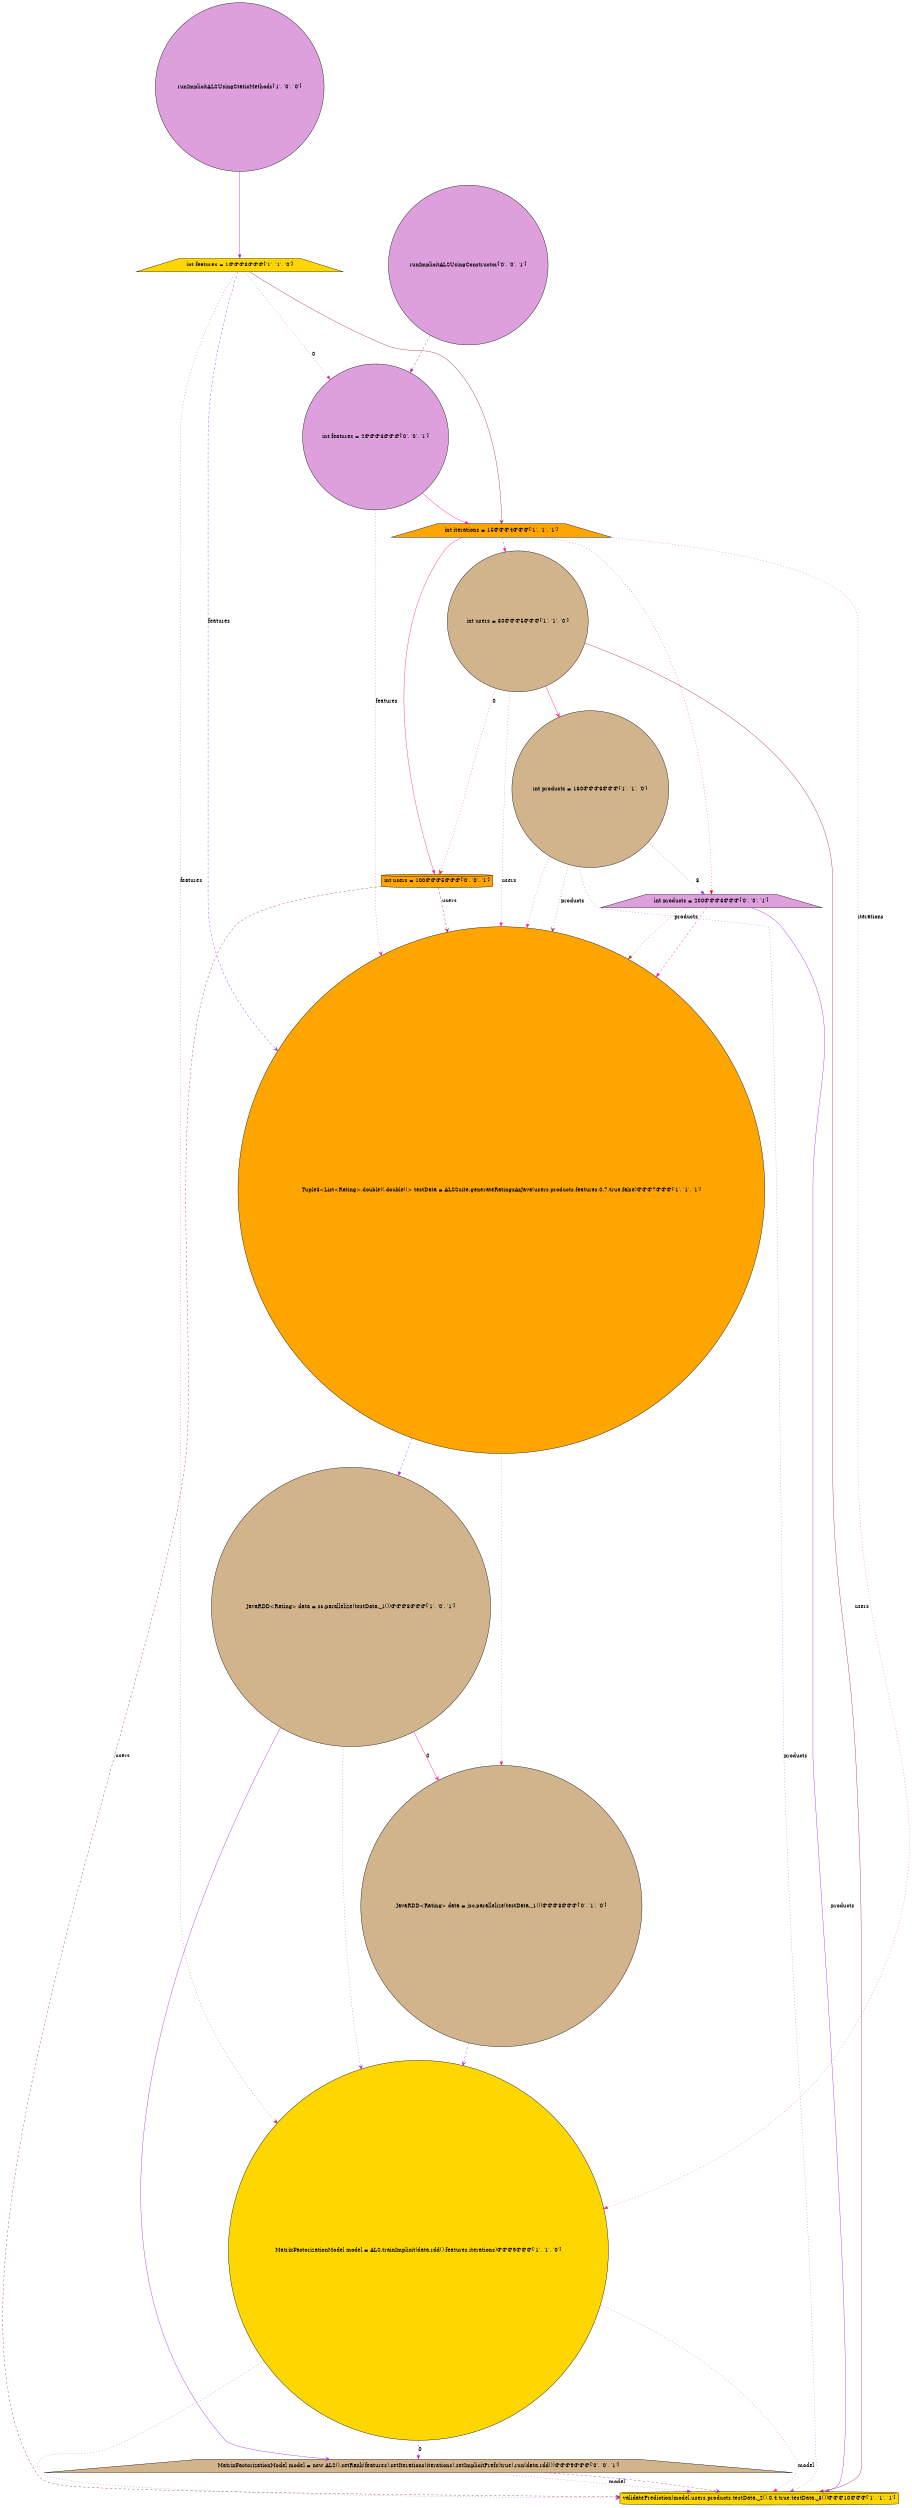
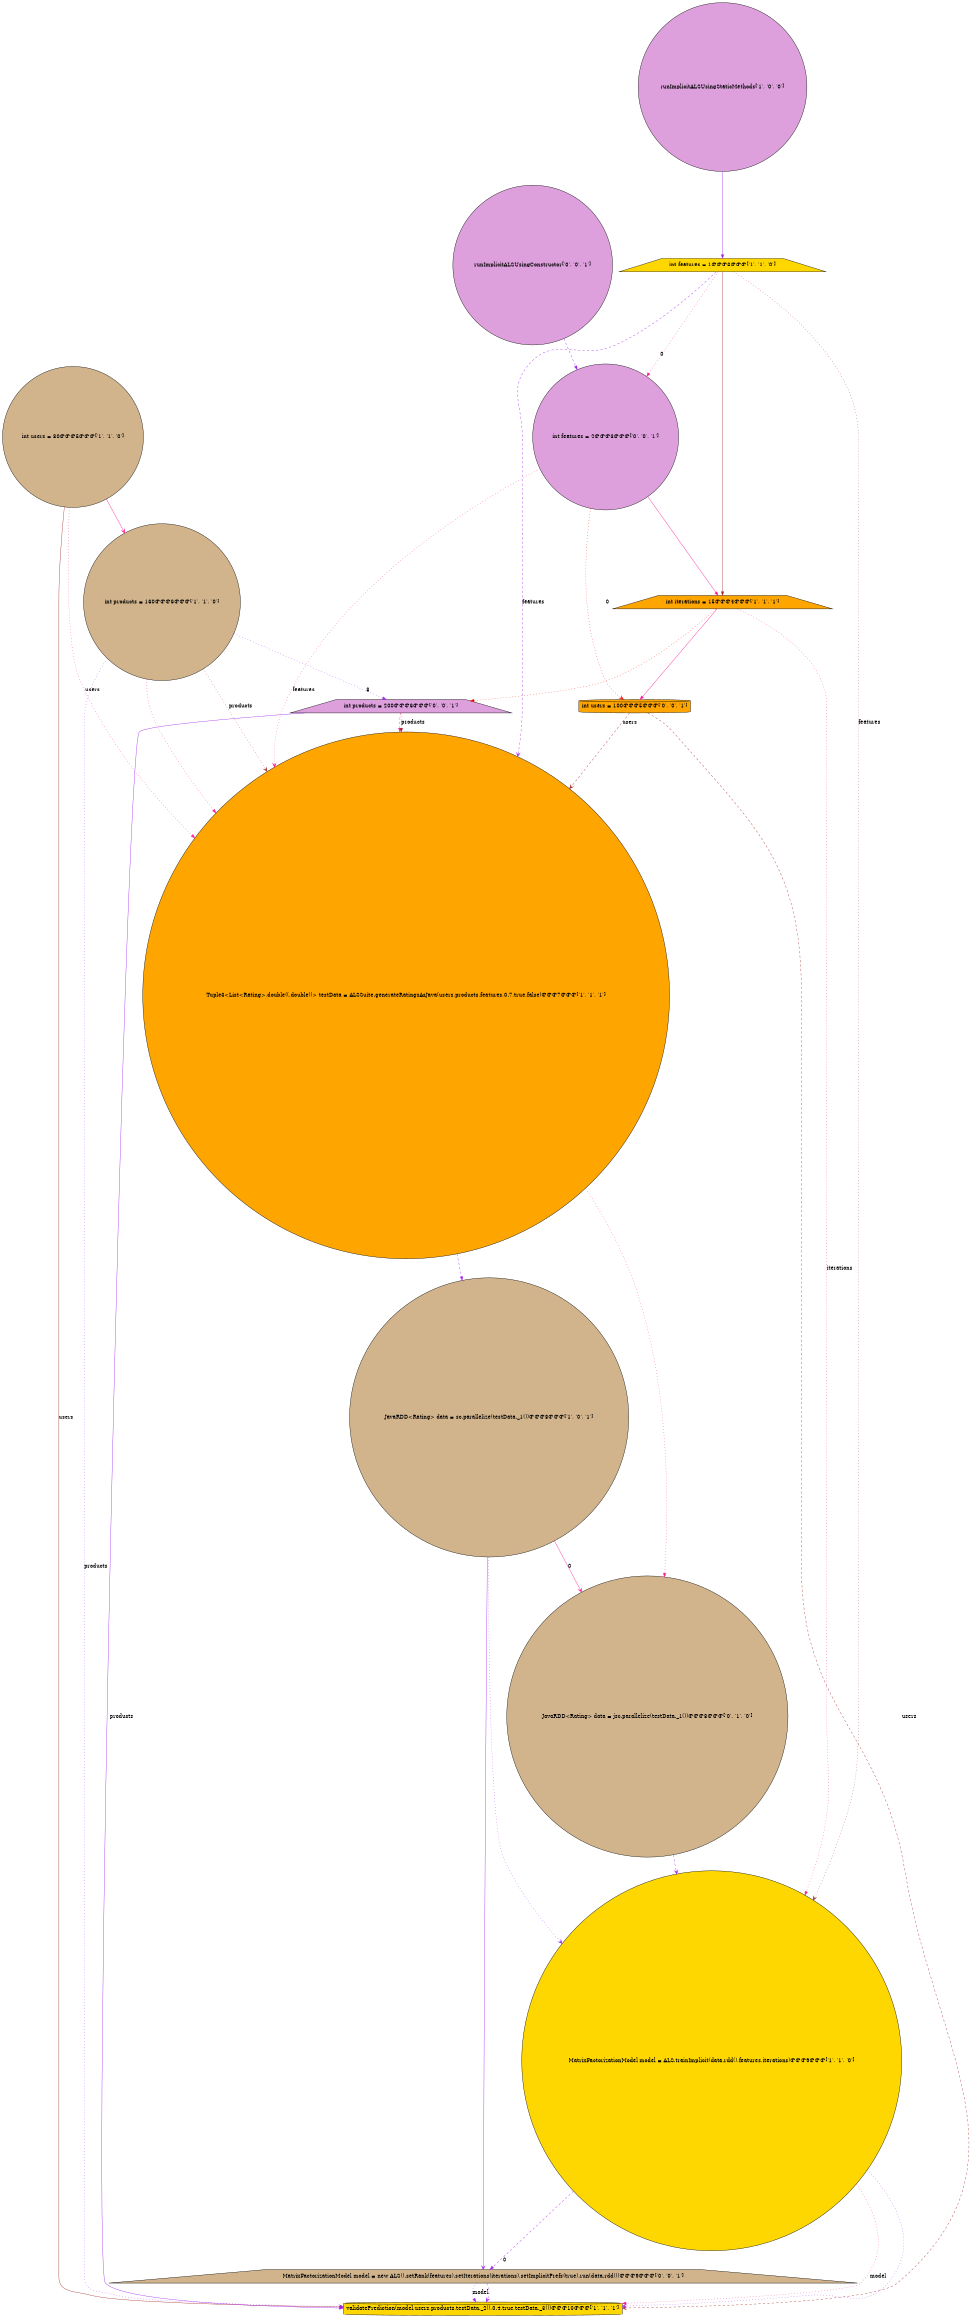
(427, 351) -> (723, 432)
(504, 543) -> none
(469, 780) -> (587, 607)
